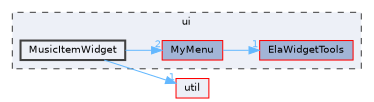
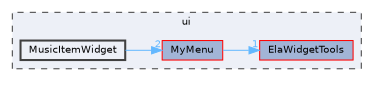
(192, 88) -> none
